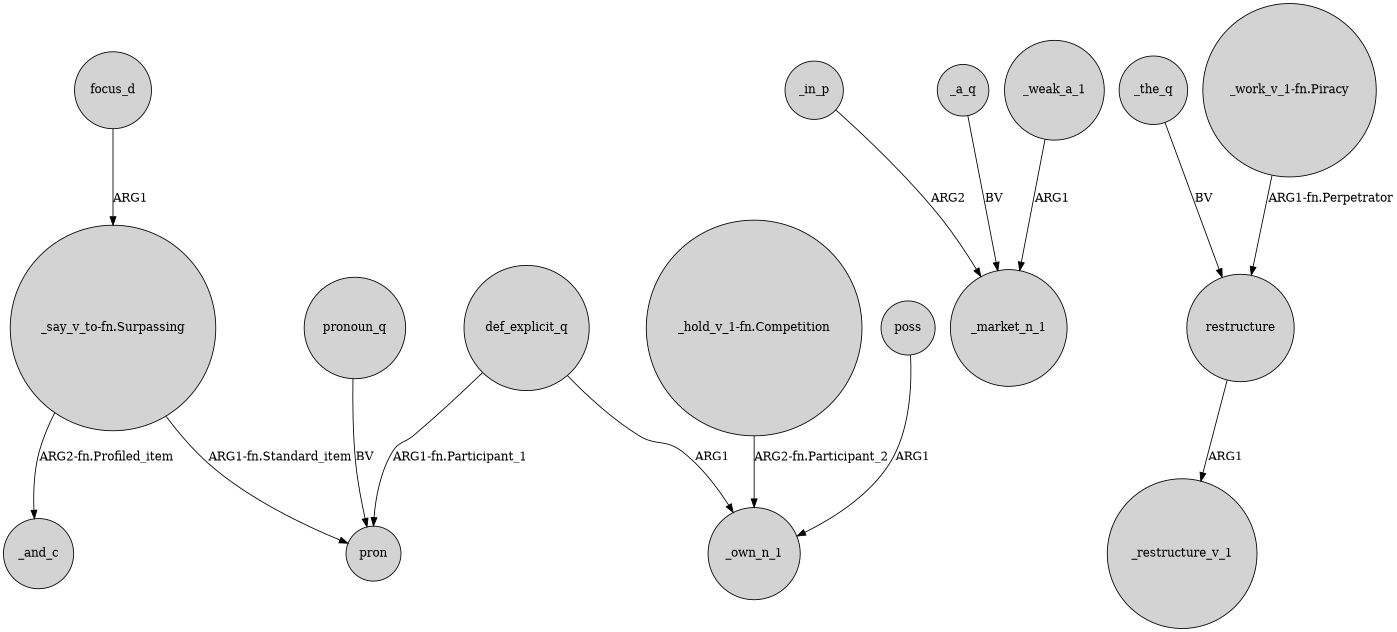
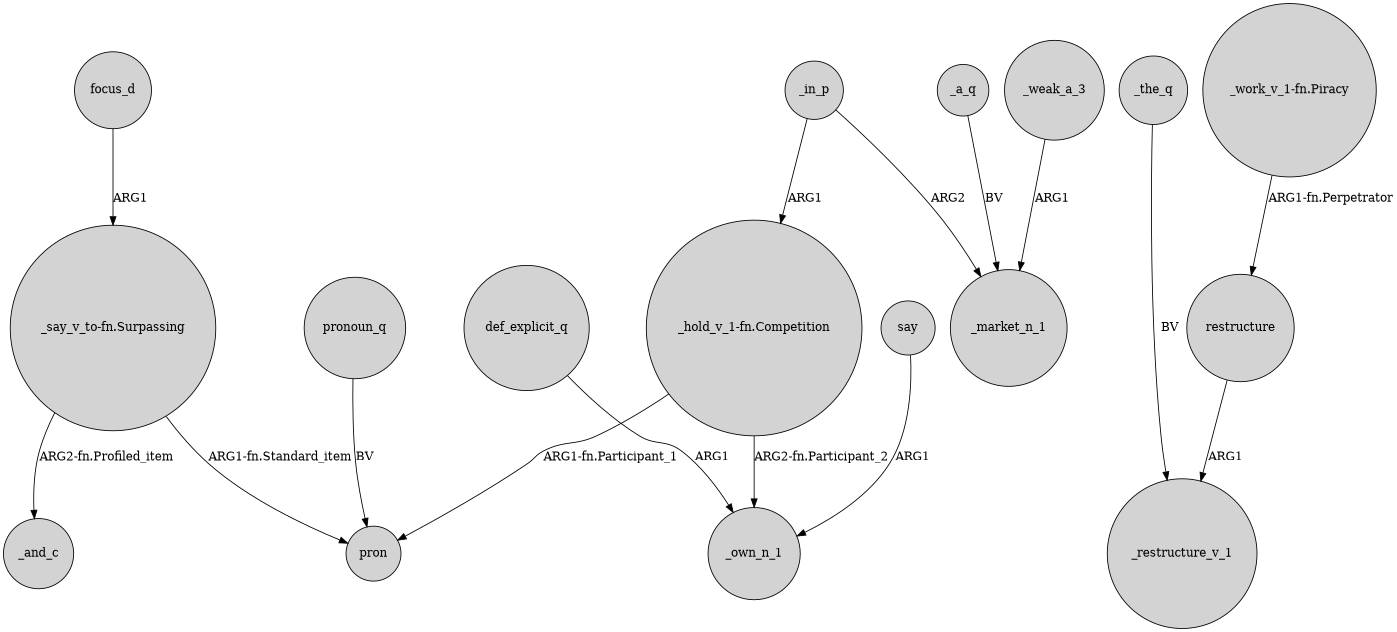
(1054, 90) -> (1054, 90)
none -> (795, 167)
(1192, 196) -> (1153, 298)
(908, 328) -> (908, 328)
(413, 436) -> (534, 458)
